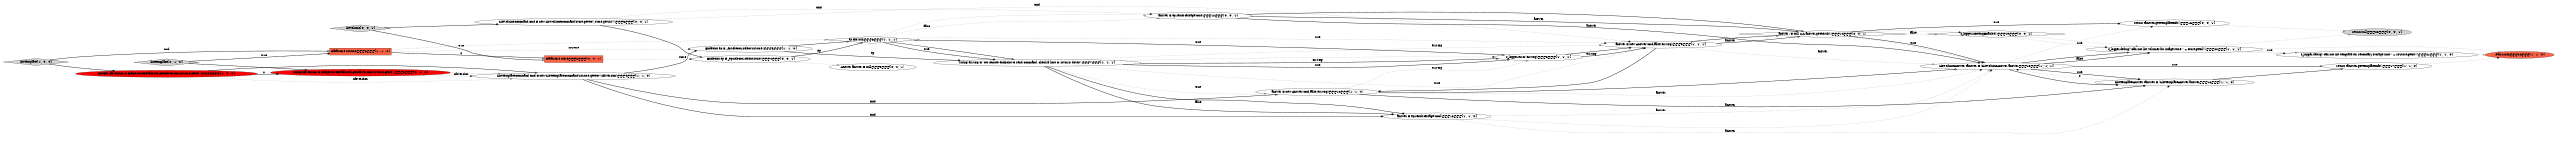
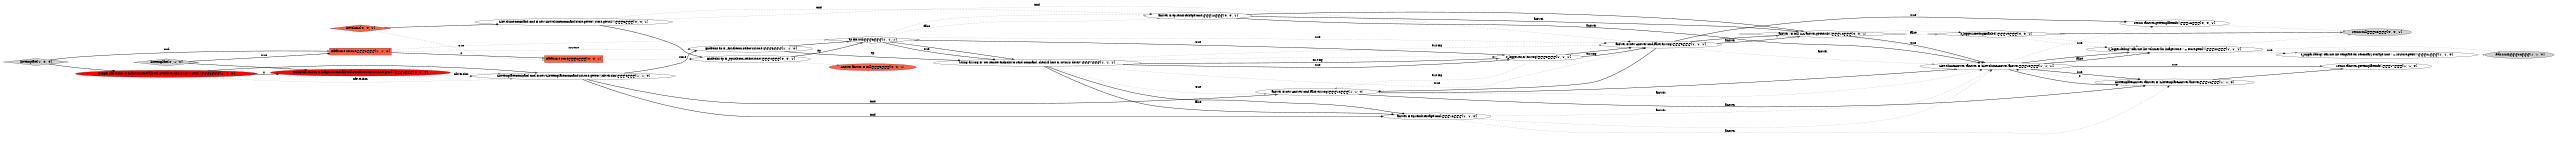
(1985, 26) -> (1898, 17)
(360, 28) -> (360, 28)
none -> (2200, 33)
(457, 48) -> (457, 48)
(2520, 55) -> (2520, 55)
(2459, 62) -> none
(873, 67) -> (873, 67)
(1433, 70) -> (1436, 80)
